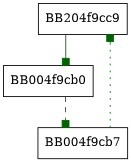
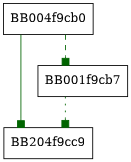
(66, 46) -> (21, 77)
(83, 143) -> (83, 81)
